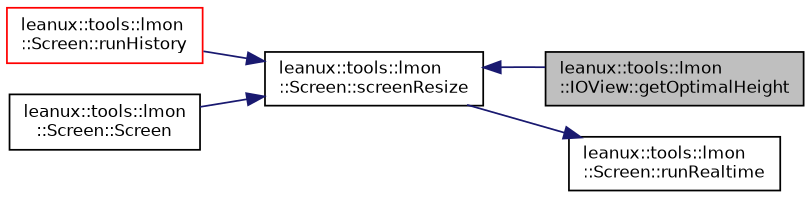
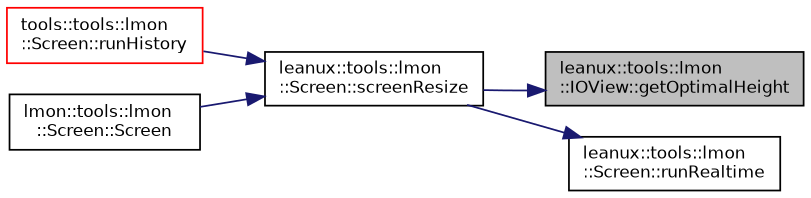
(105, 36) -> (105, 36)
(523, 67) -> (506, 90)
(105, 122) -> (105, 122)
